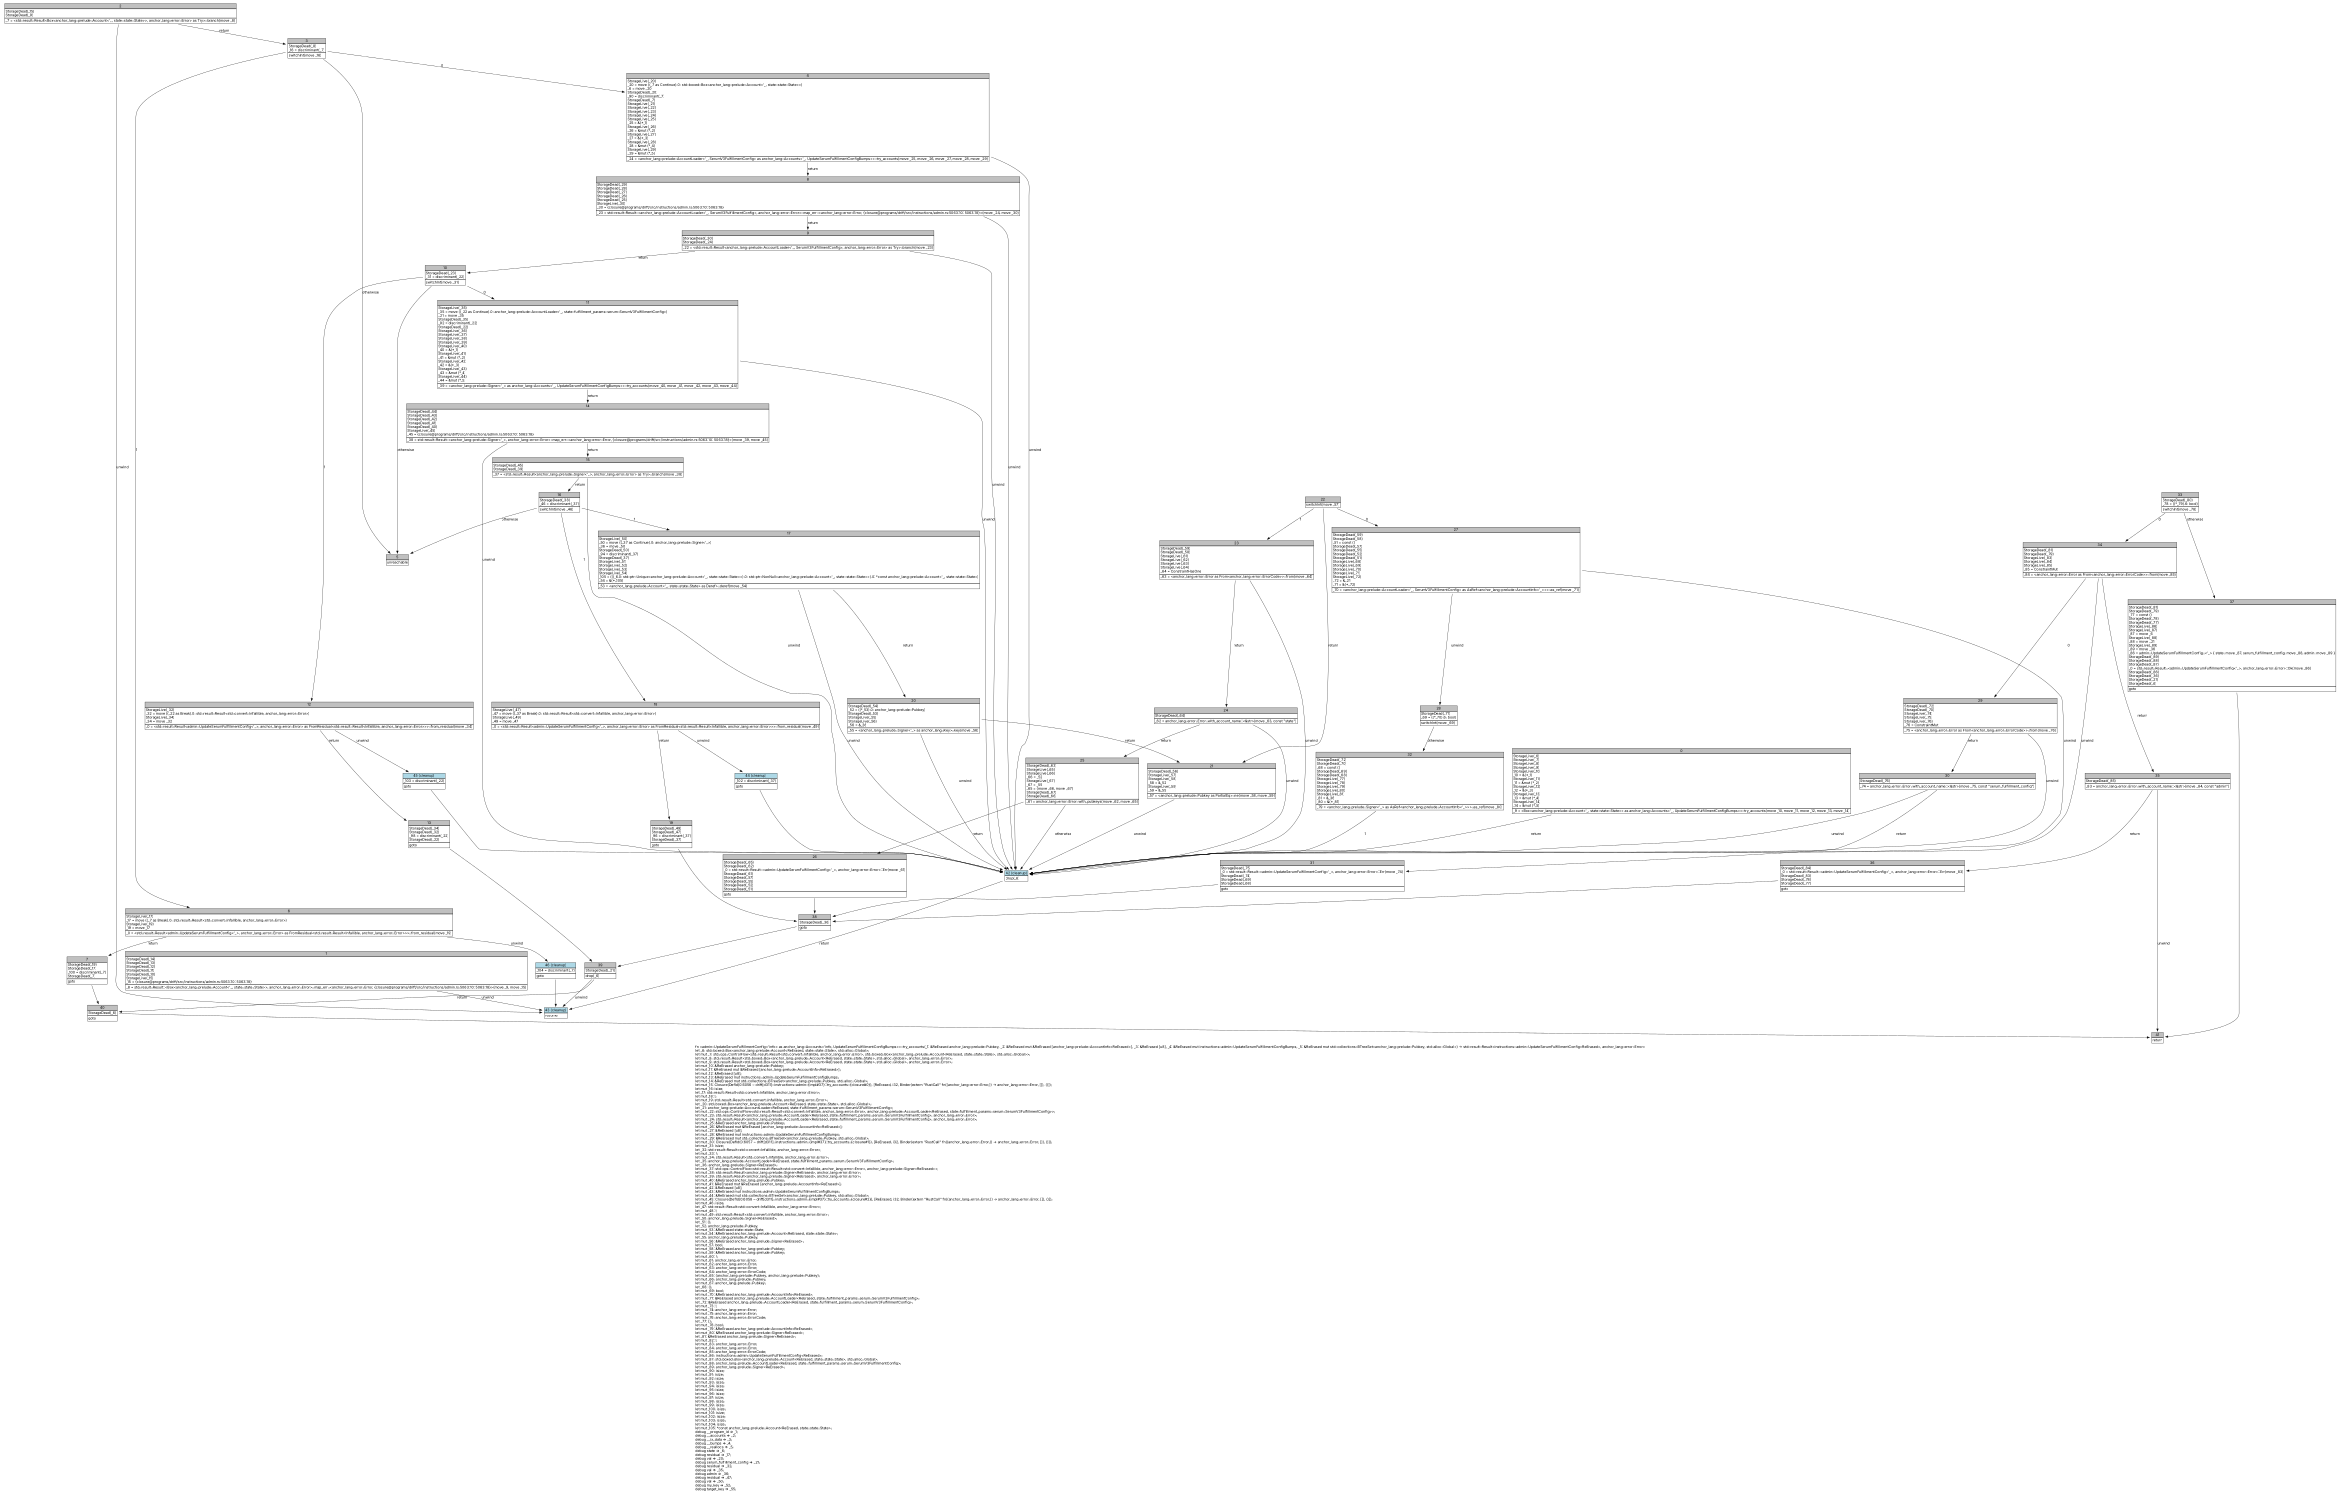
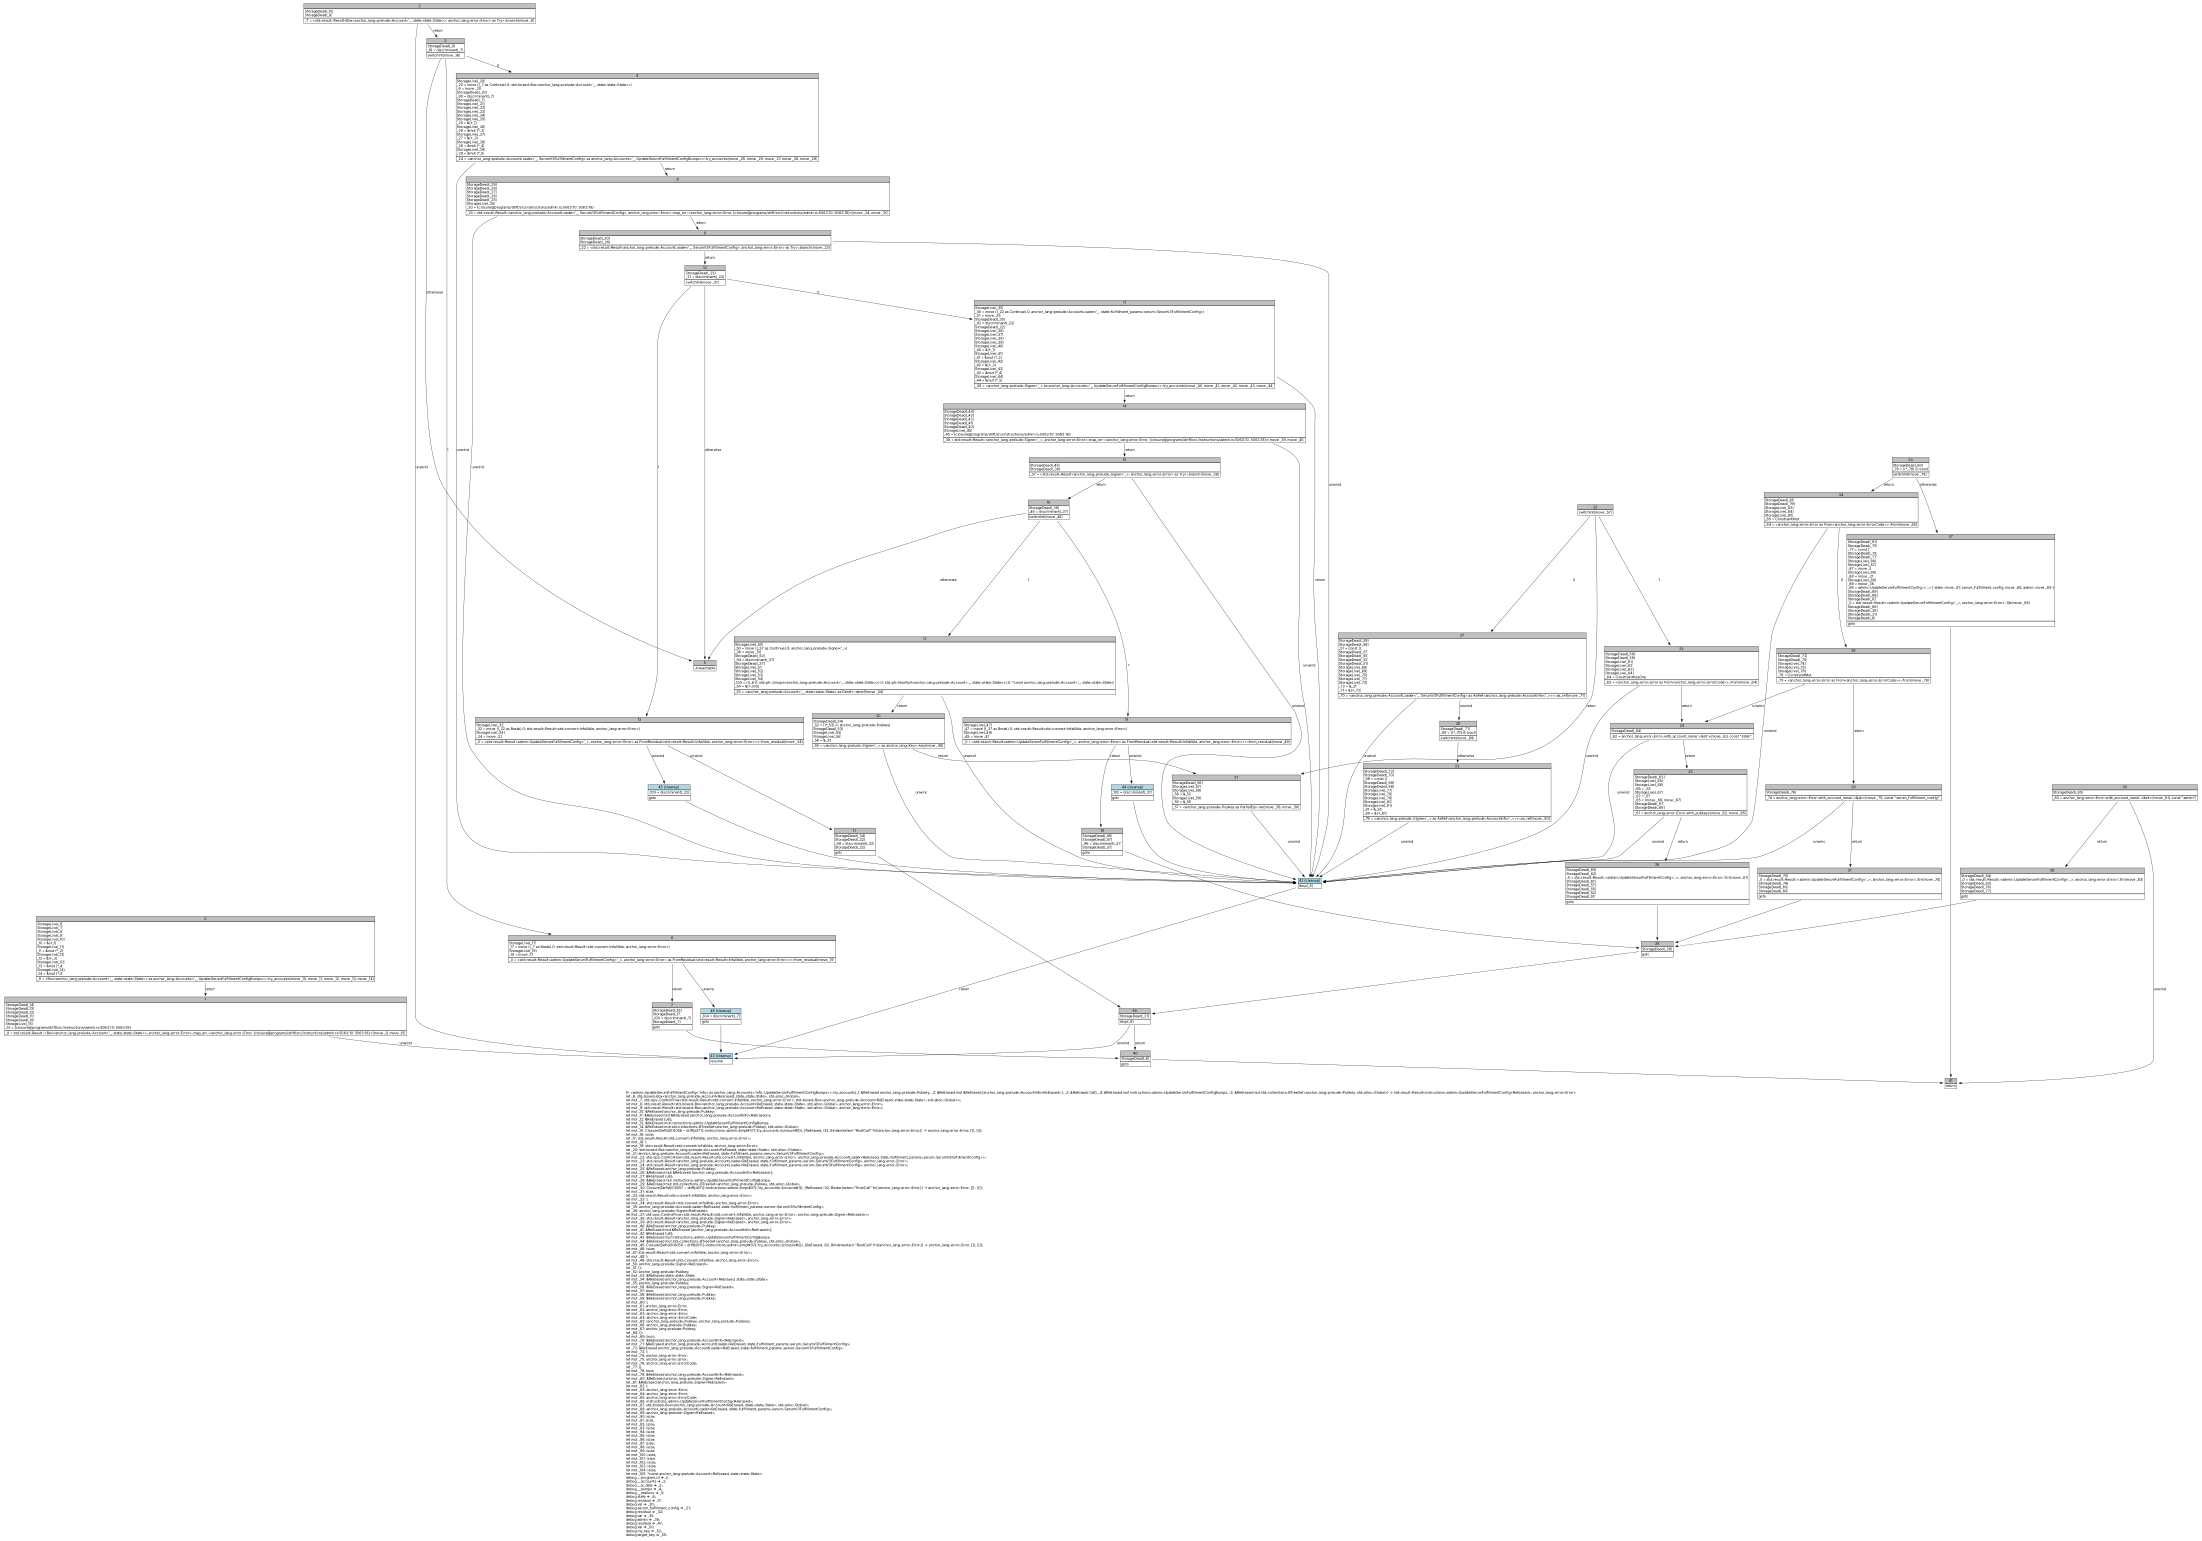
(989, 520) -> (1320, 580)
(2160, 520) -> (1889, 485)
(2119, 676) -> none
(334, 741) -> (696, 756)
(1527, 794) -> (52, 962)
(1063, 834) -> (1658, 842)
(1365, 834) -> (1407, 842)
(1371, 848) -> (205, 988)
(1858, 848) -> (1756, 703)
